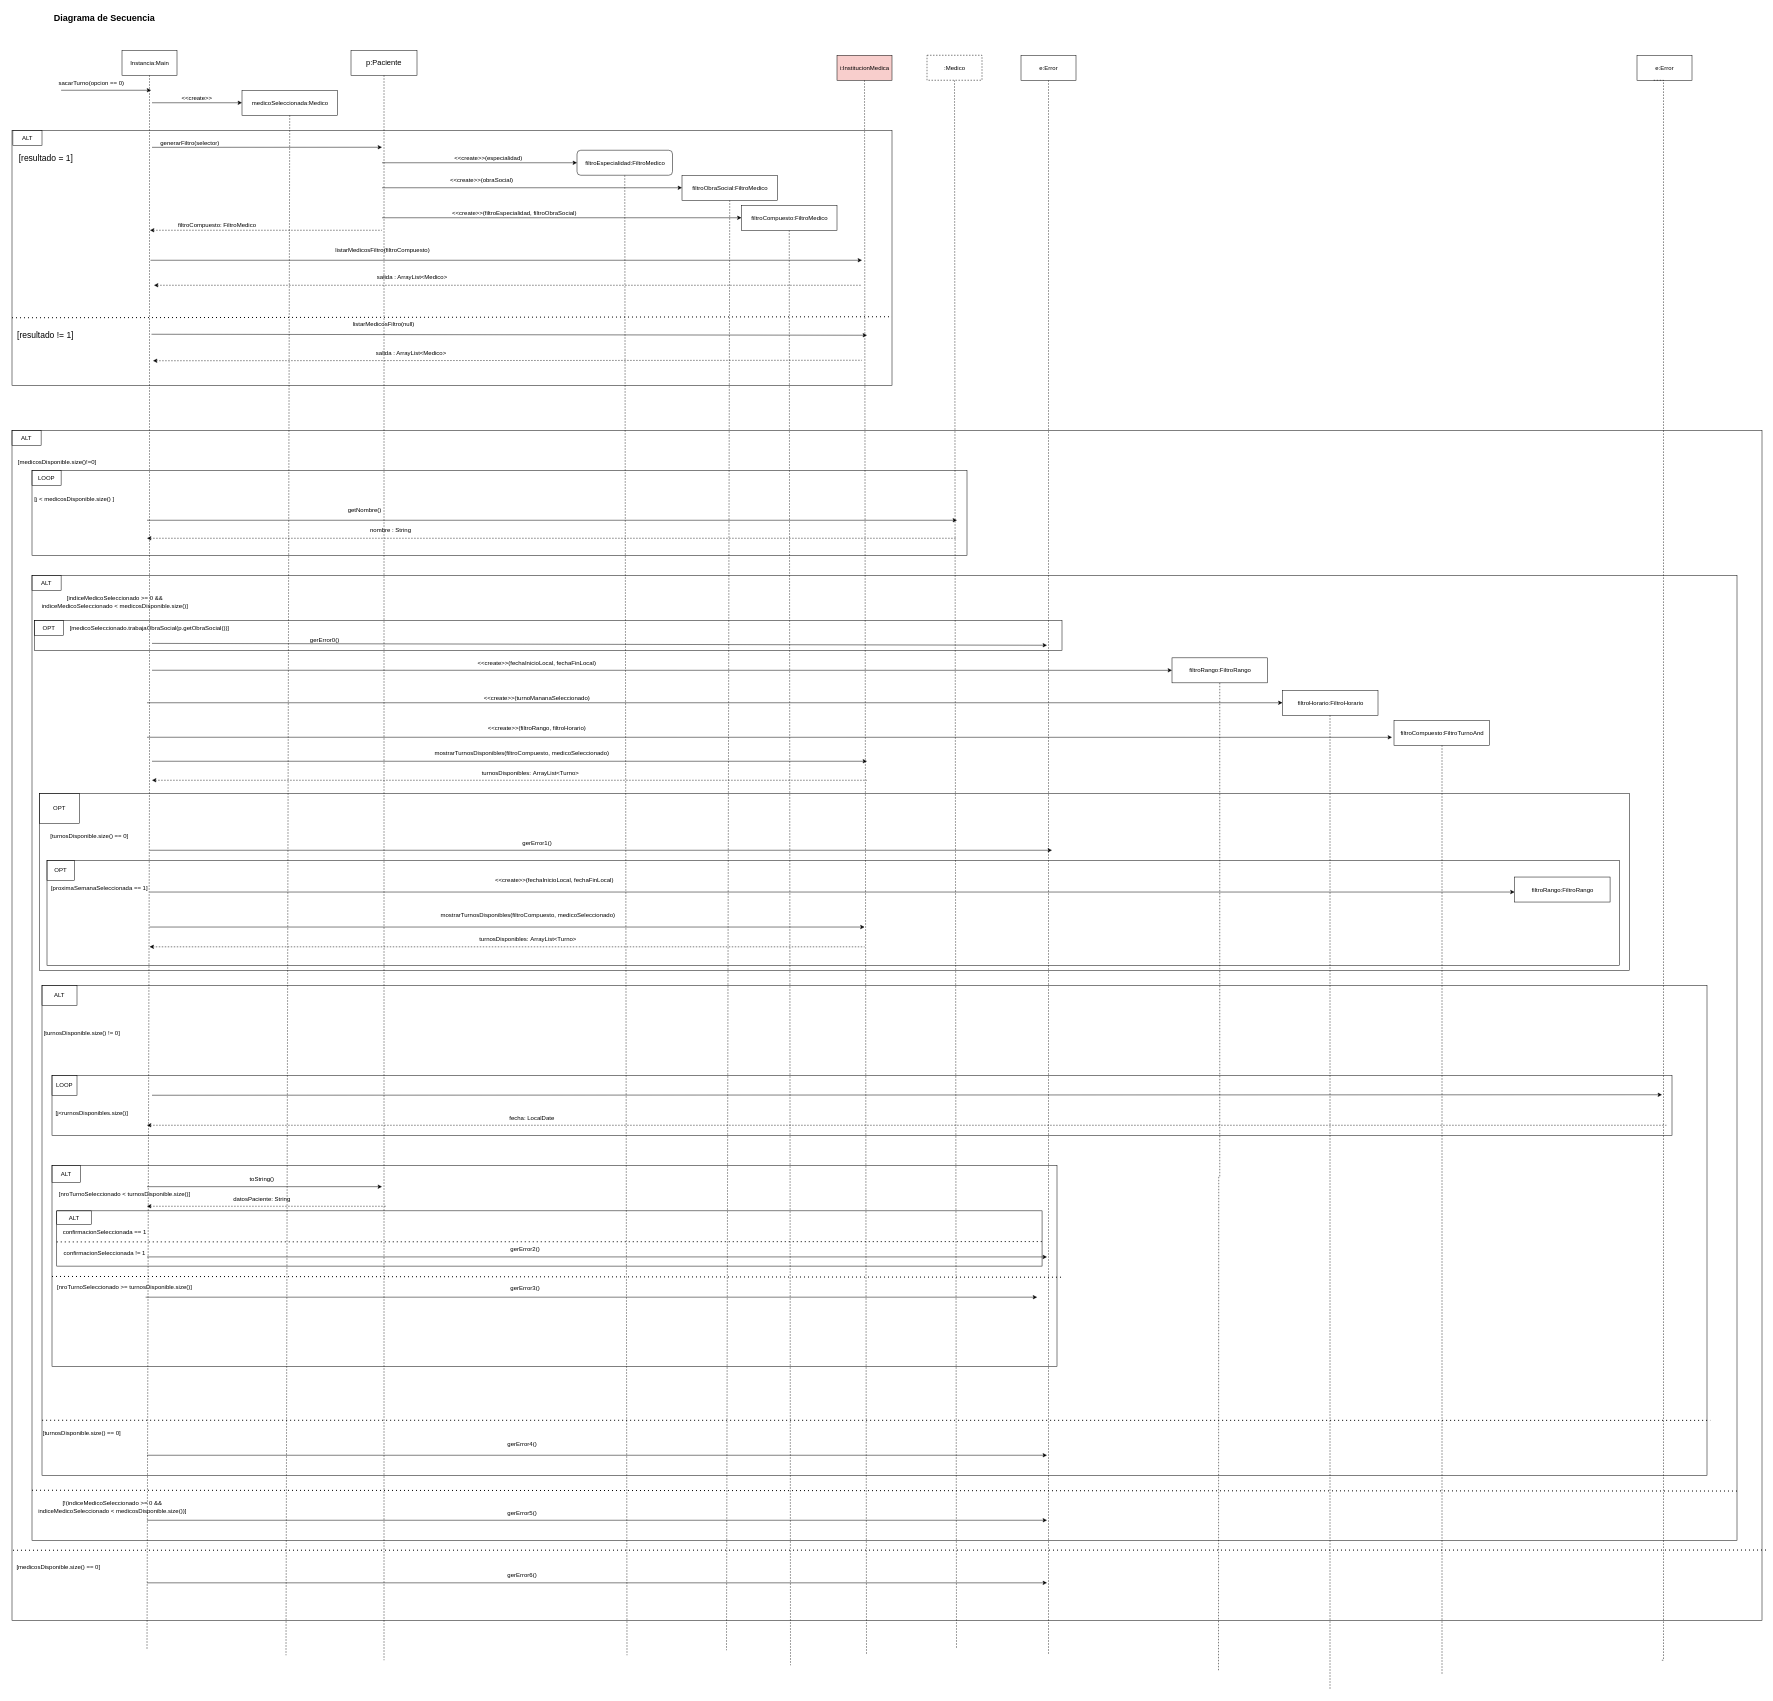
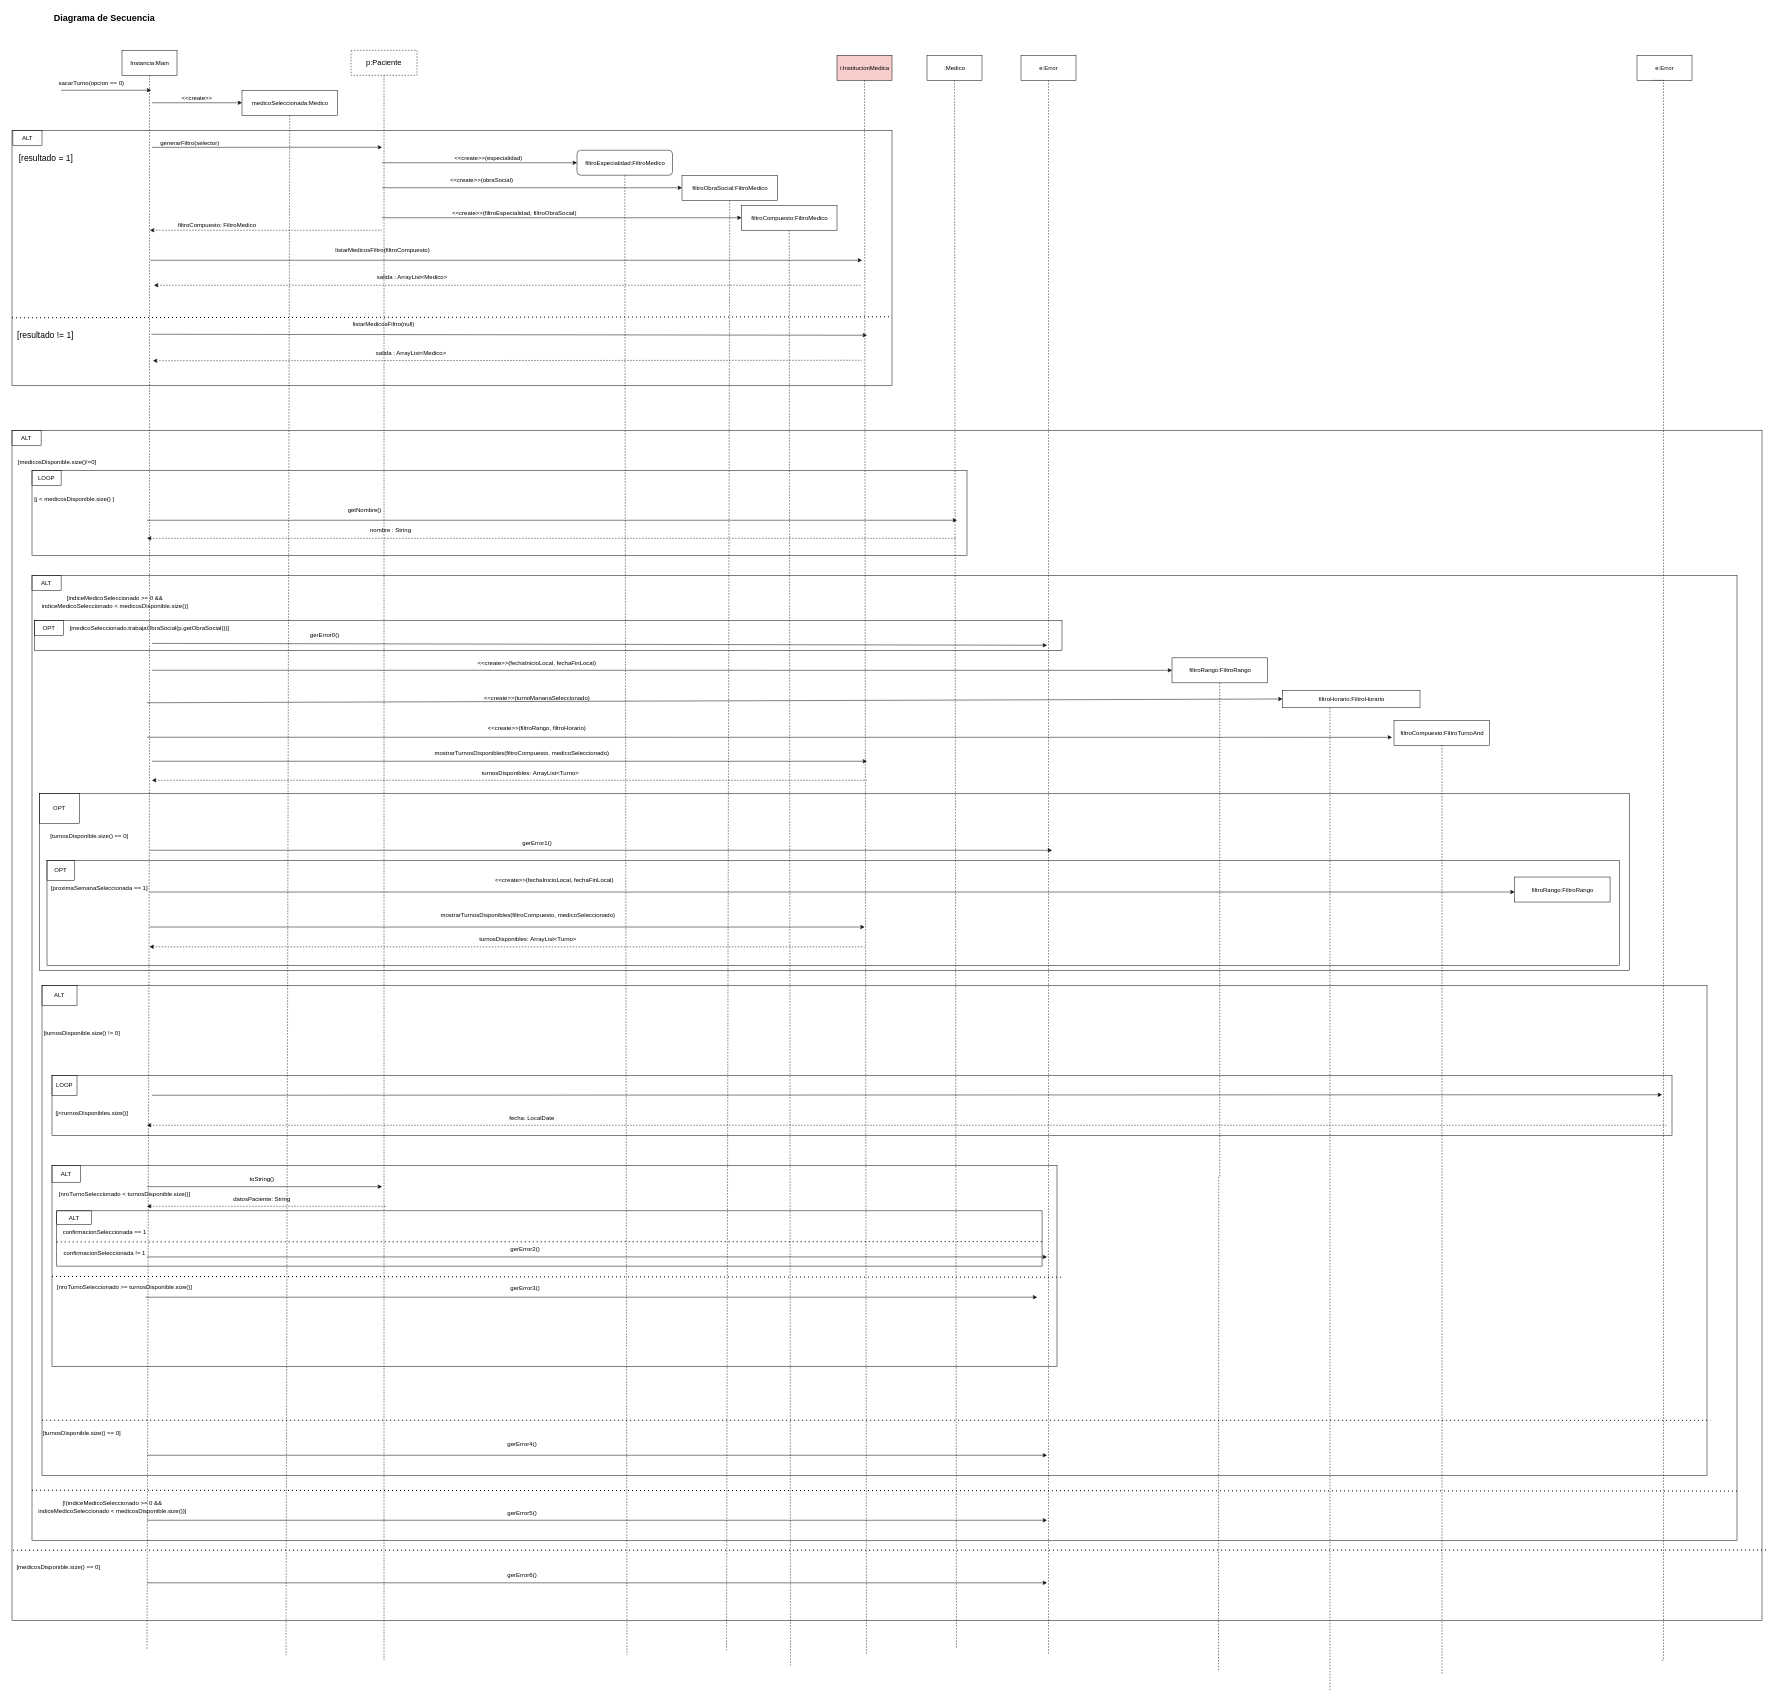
(384, 63) -> (384, 63)
(954, 68) -> (954, 68)
(324, 640) -> (324, 635)
(1330, 703) -> (1351, 699)
